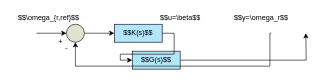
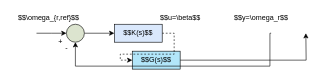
(138, 33) -> (138, 33)
(157, 54) -> (157, 54)
